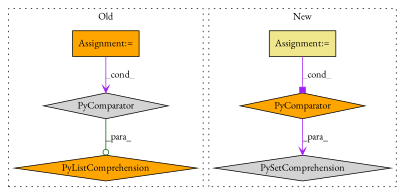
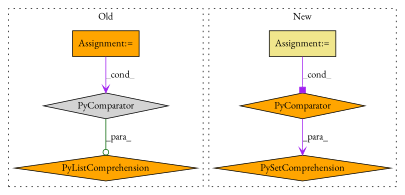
(303, 168) -> (303, 168)
